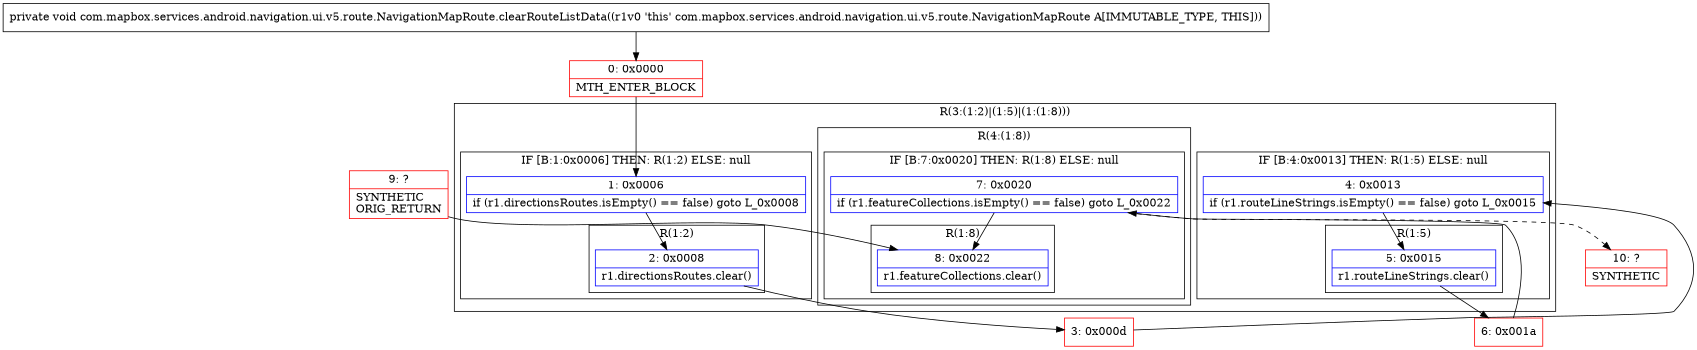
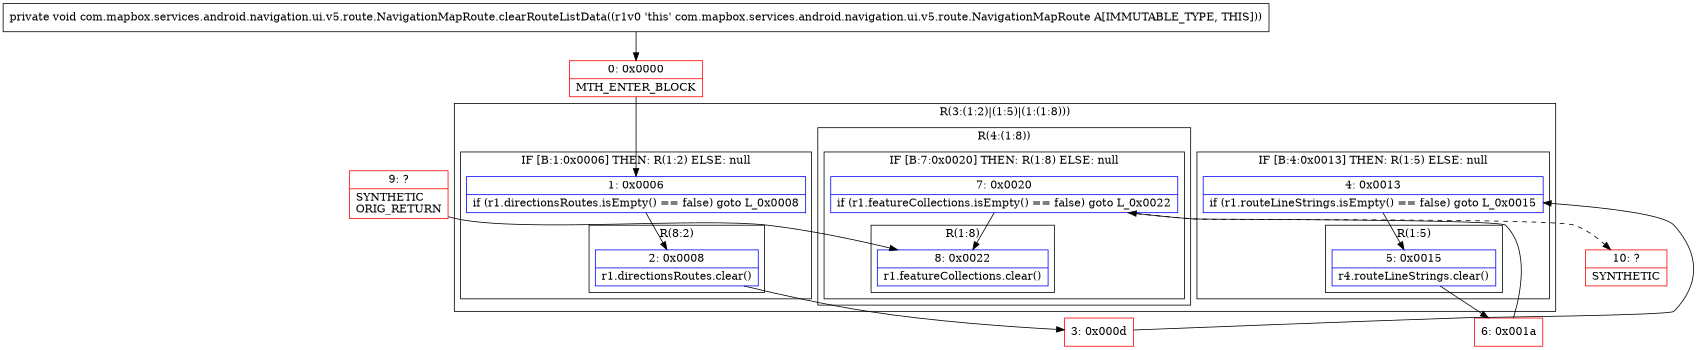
(677, 234) -> (677, 234)
(1414, 277) -> (1414, 277)
